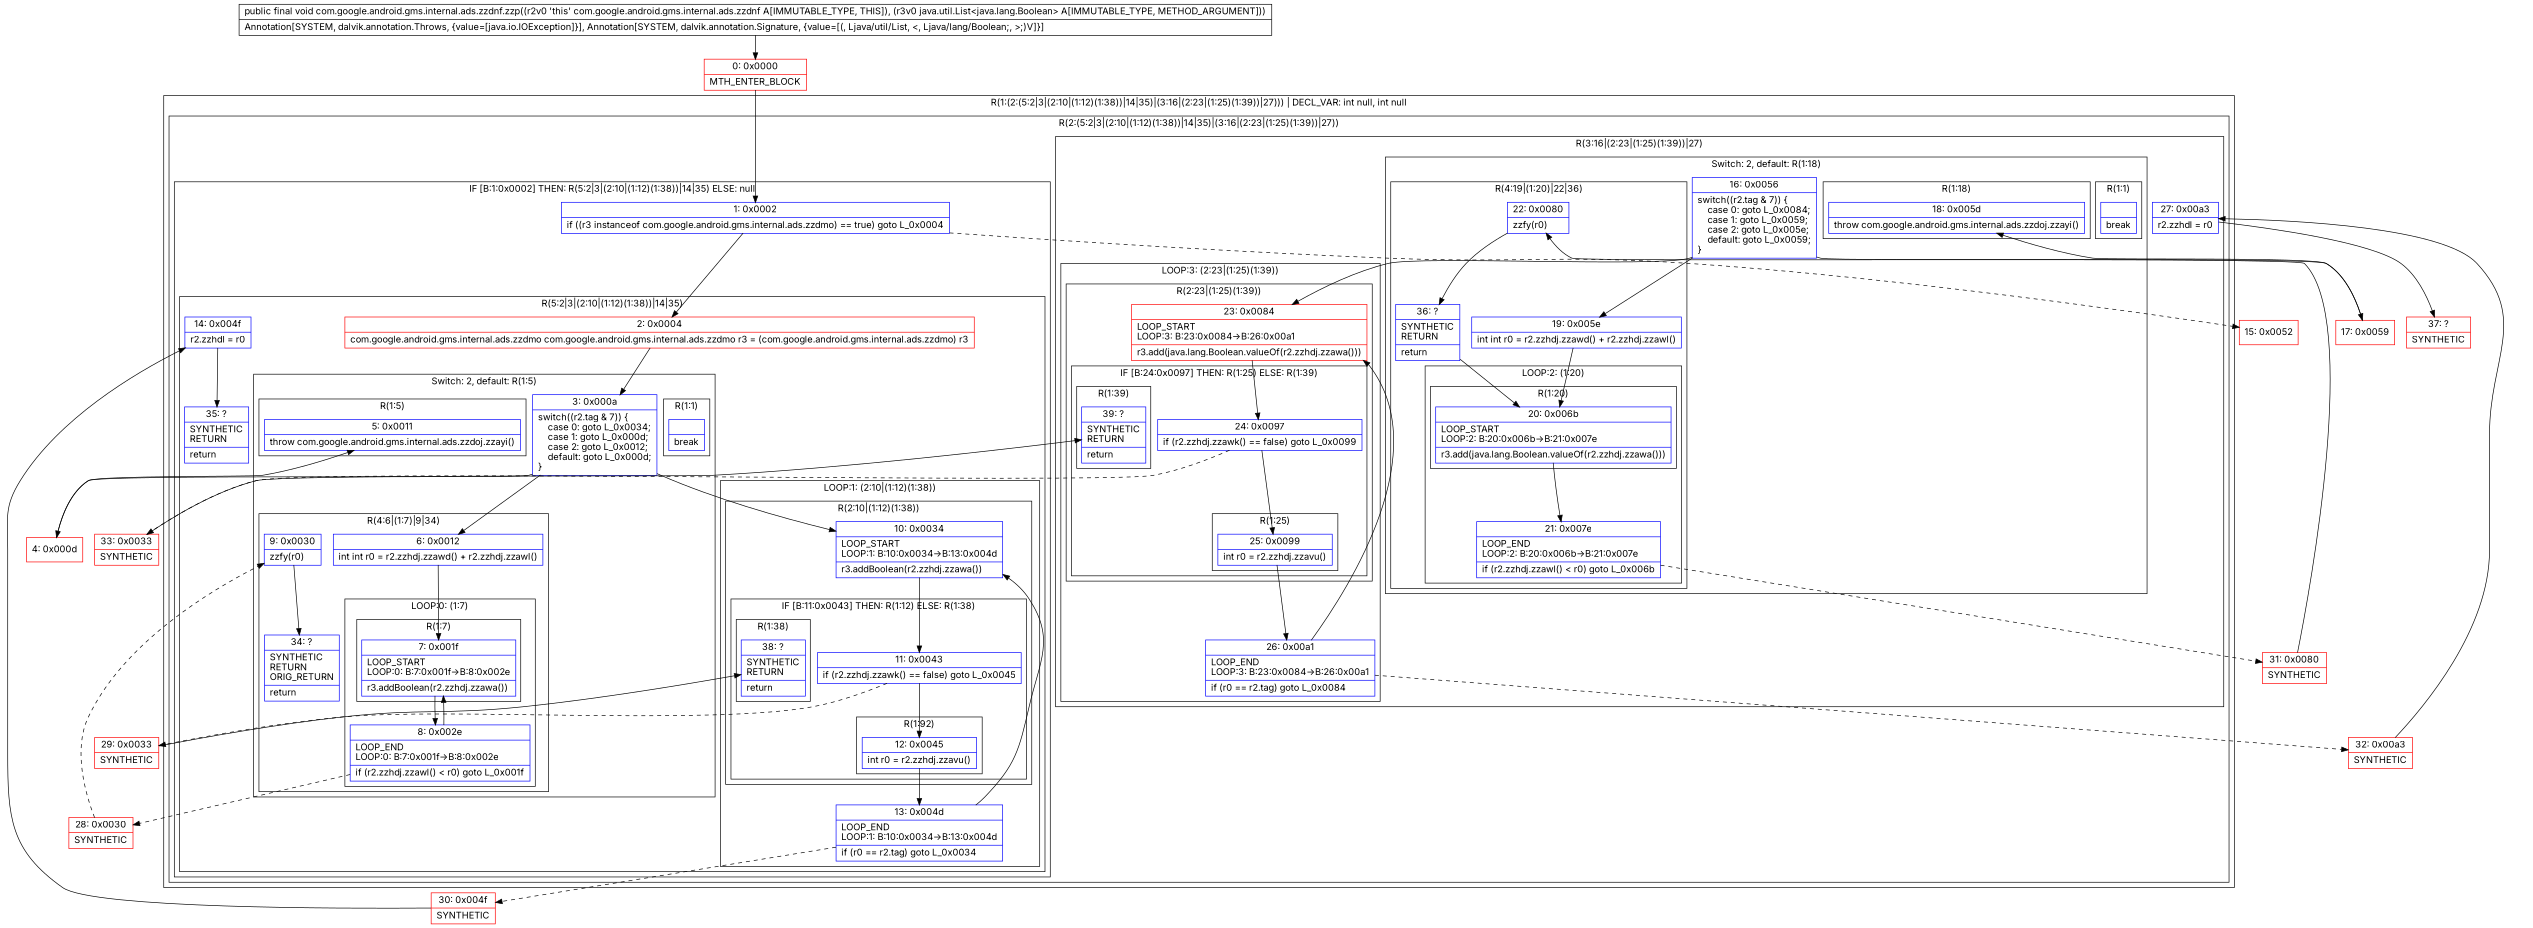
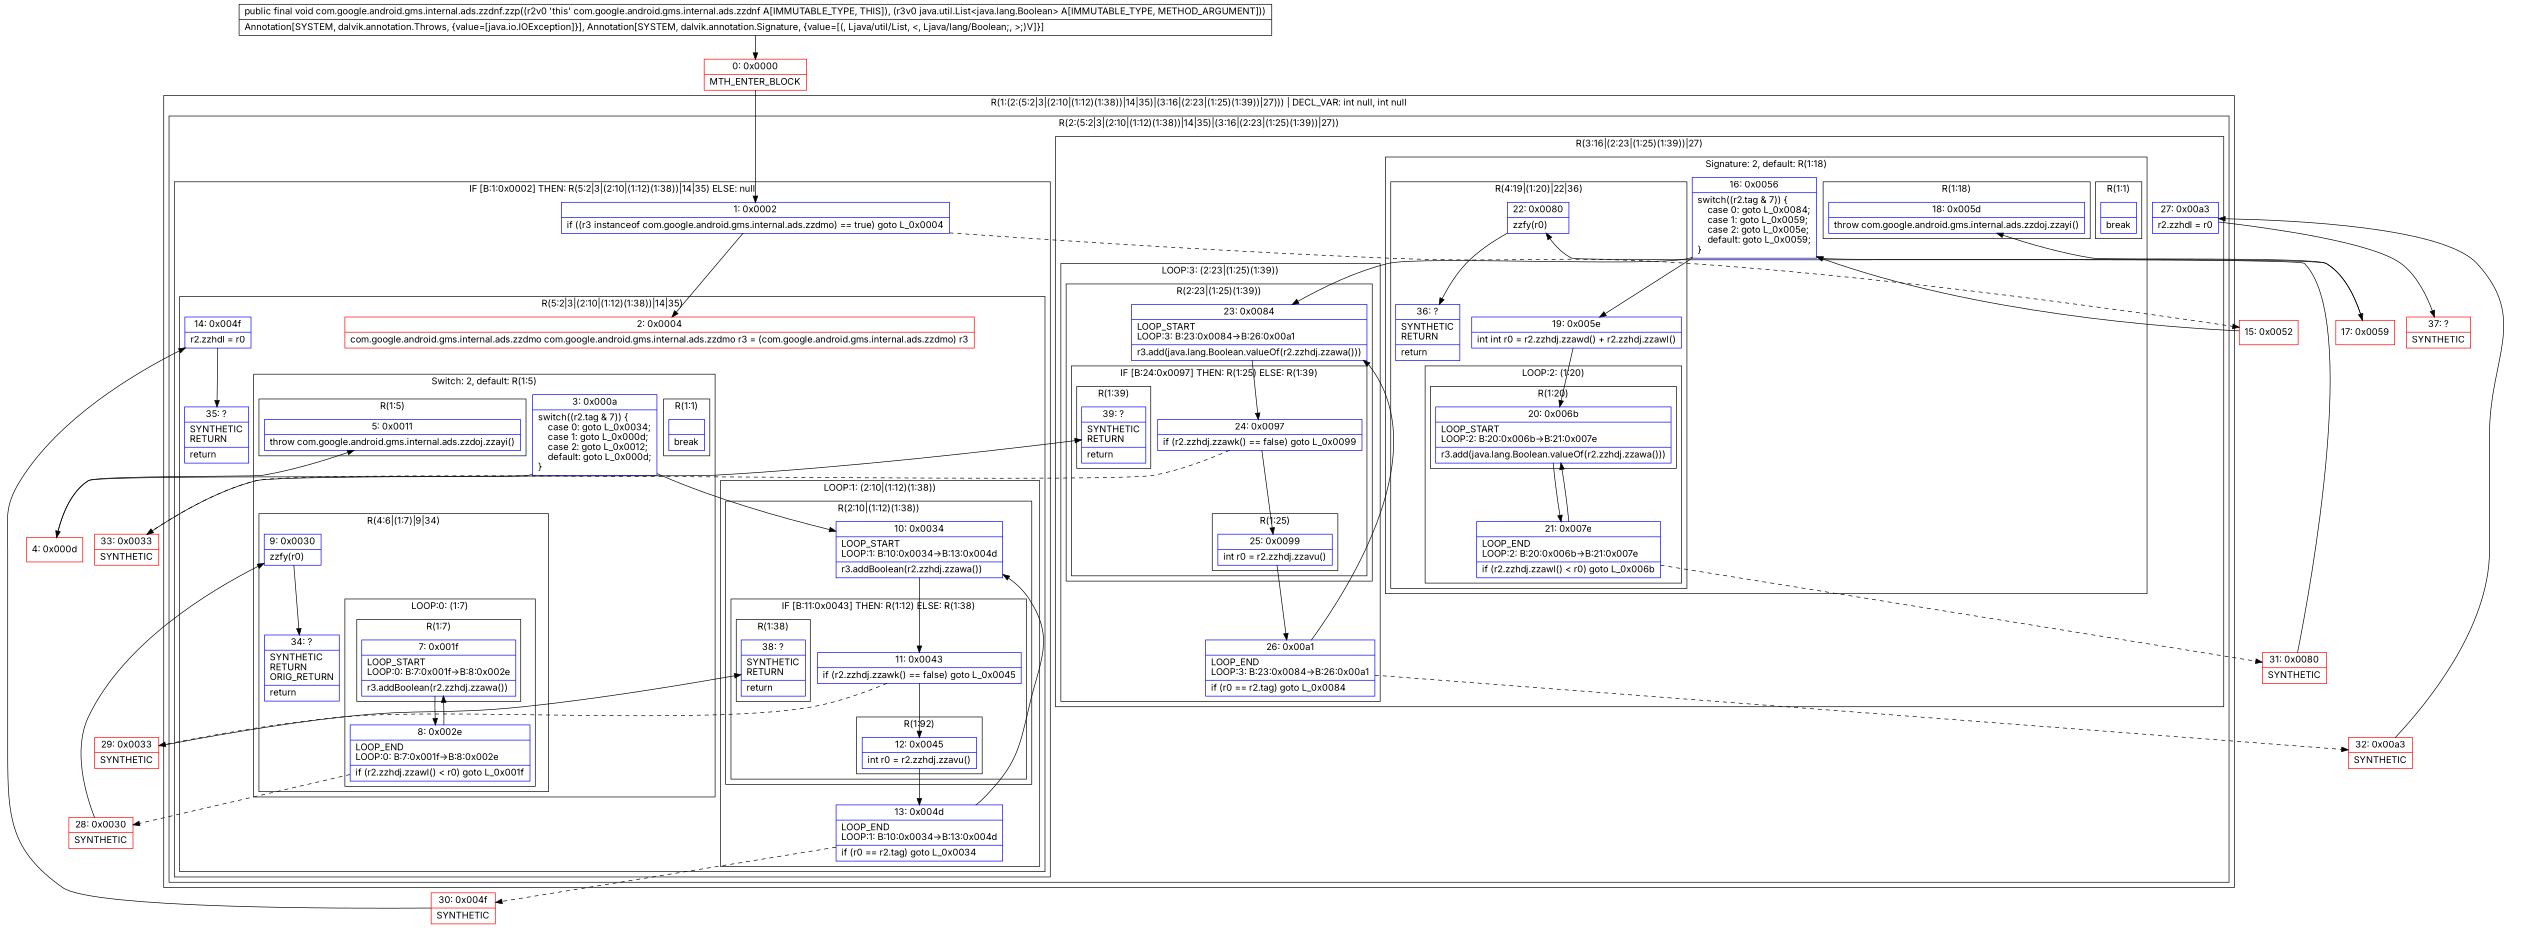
(1766, 165) -> (1766, 165)
none -> (2029, 309)
(1249, 333) -> (1249, 333)
(637, 369) -> none
(1487, 381) -> (1566, 496)
(438, 550) -> none
(124, 664) -> (124, 664)
